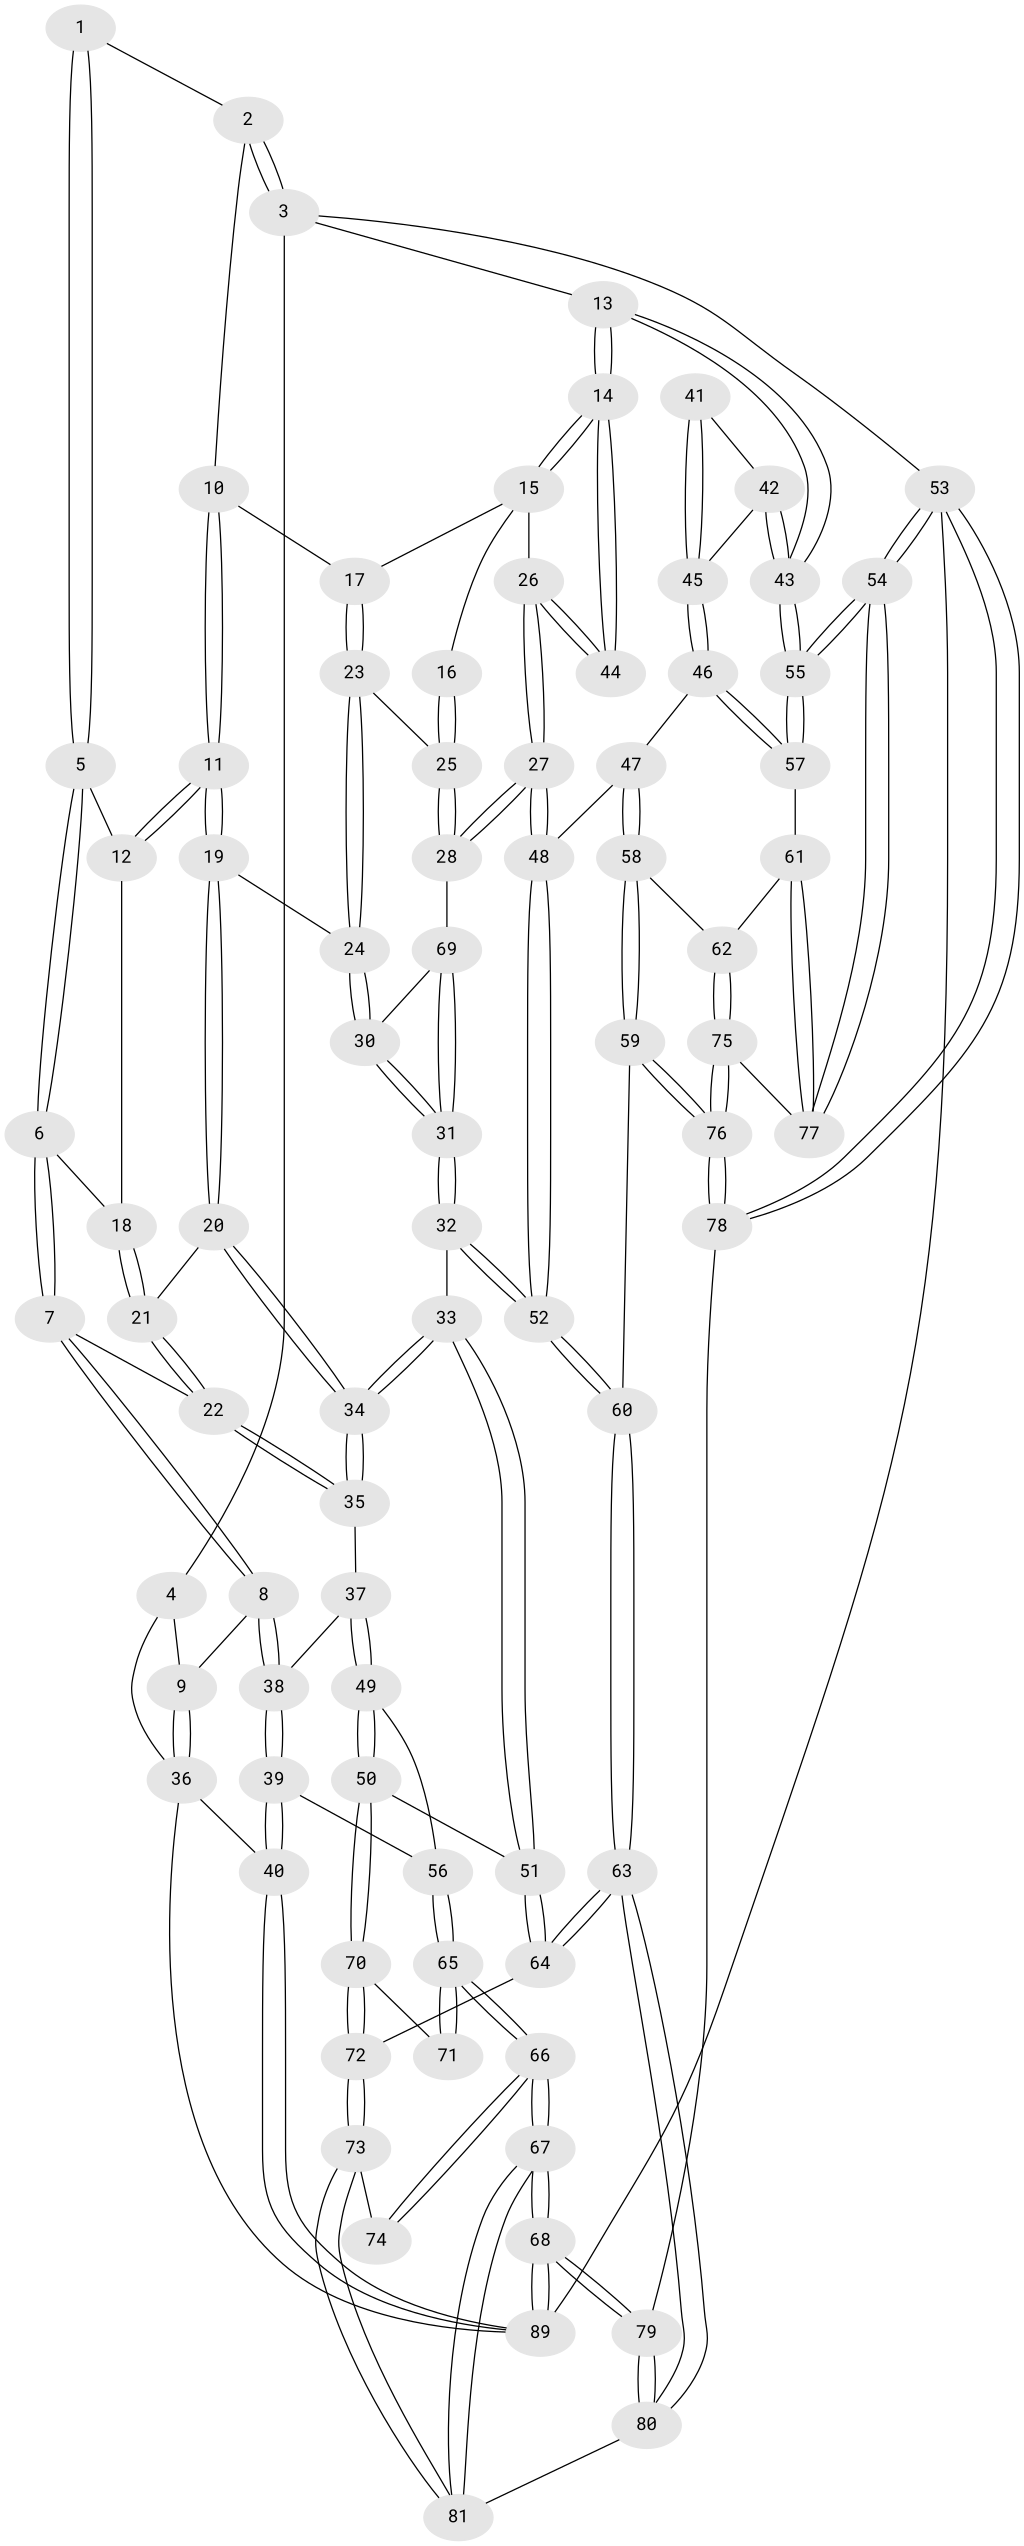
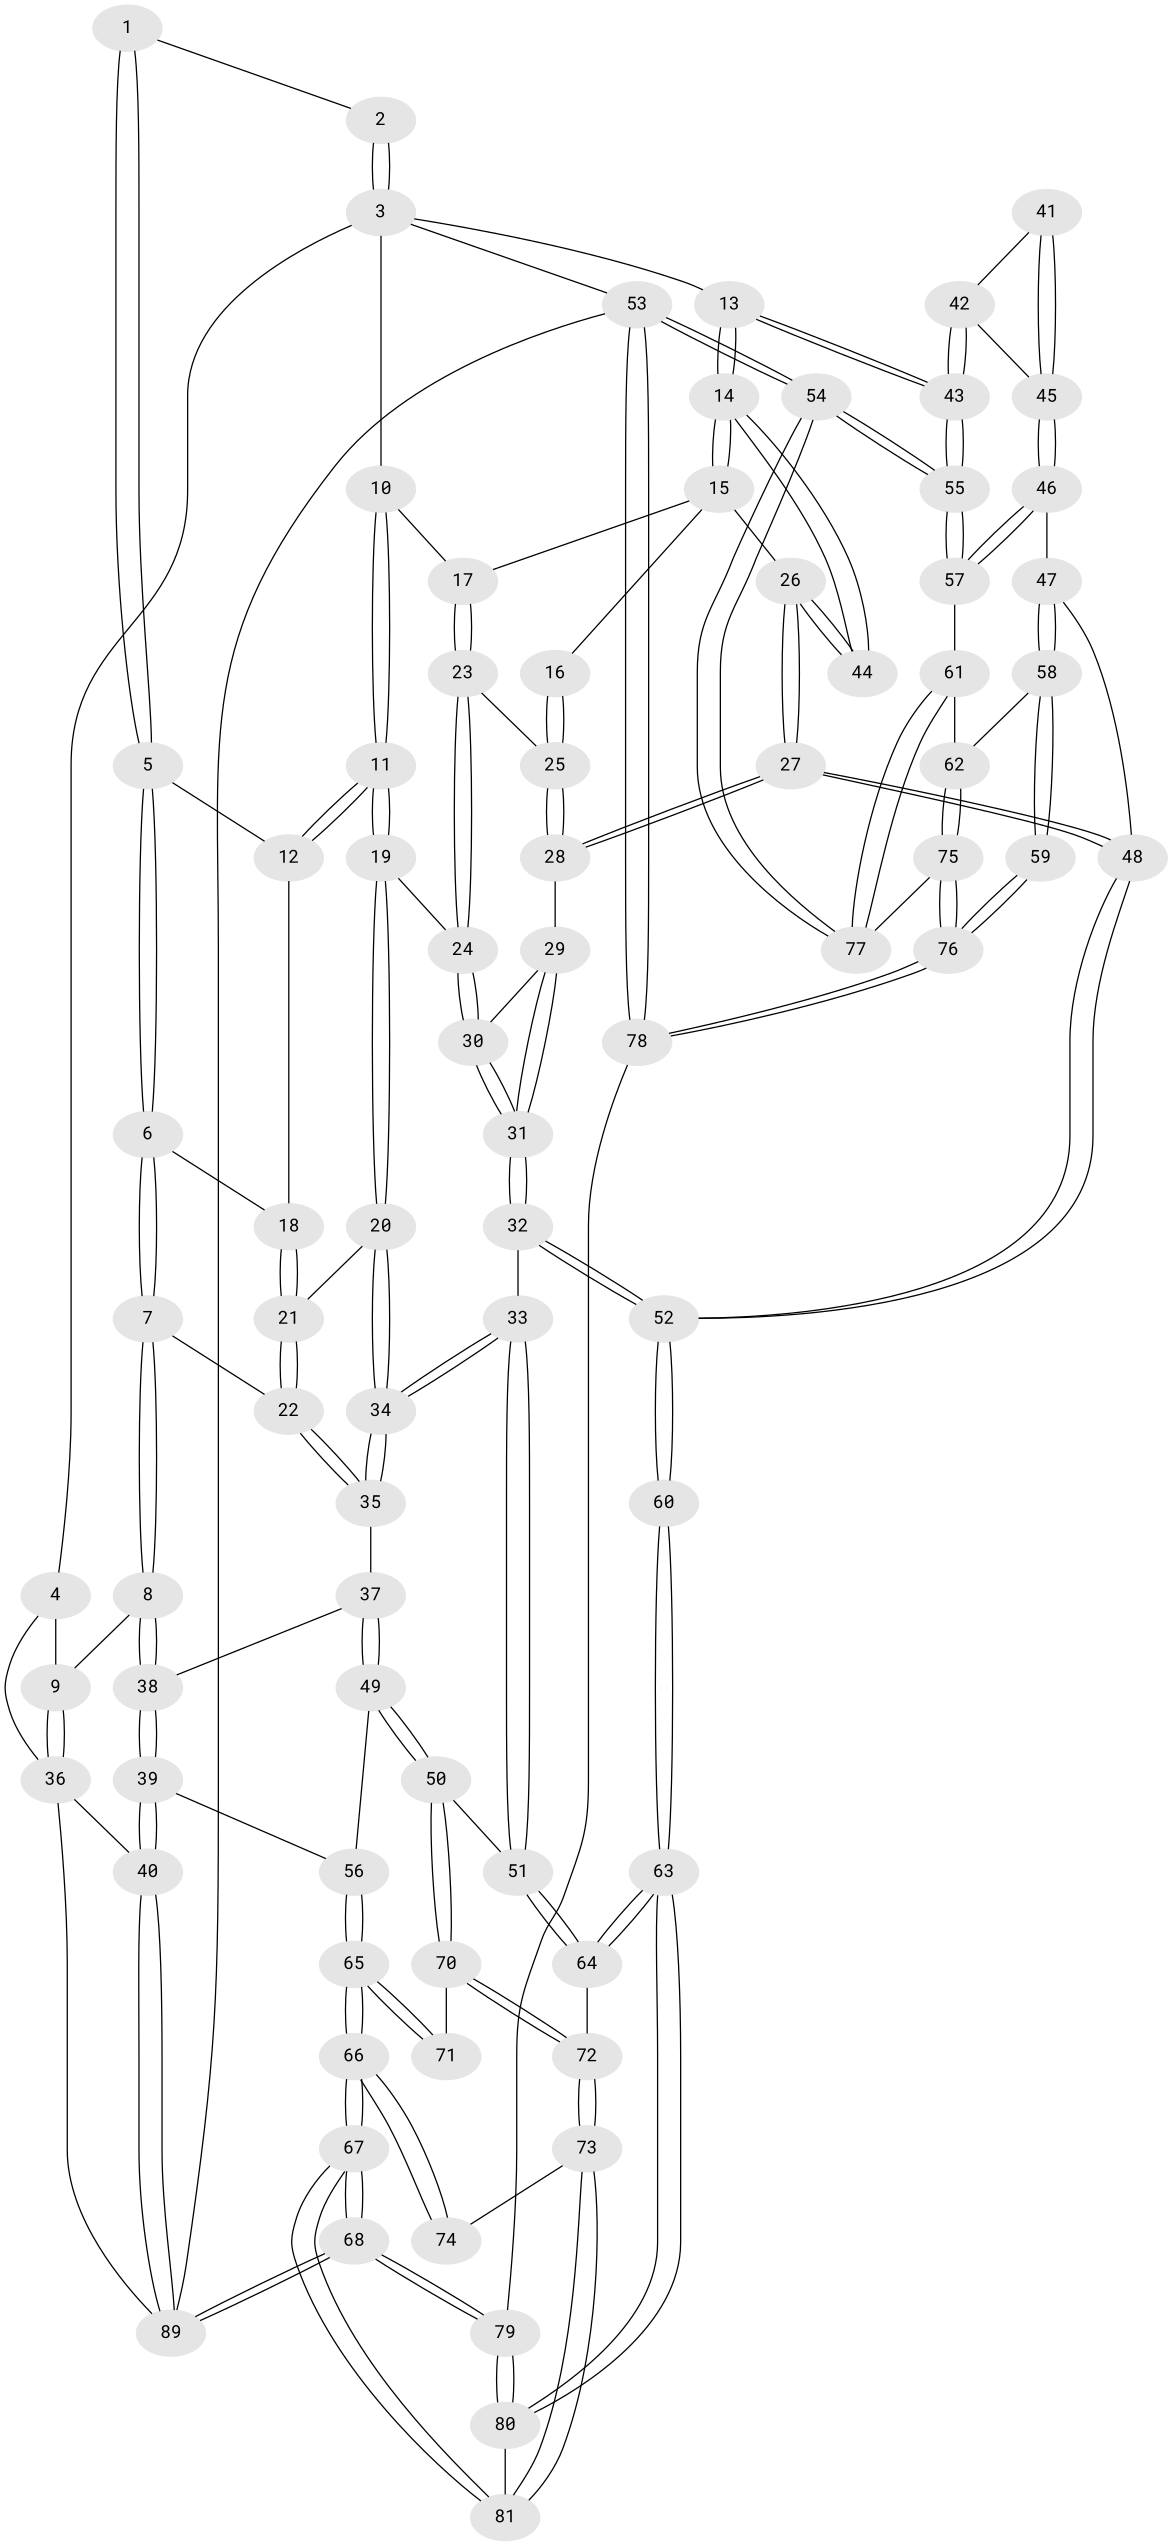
(227, 305) -> (381, 351)
(447, 950) -> (555, 950)
(626, 1227) -> none
